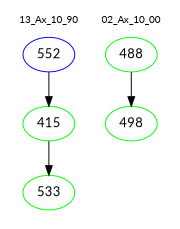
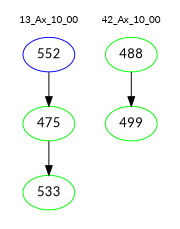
(49, 21) -> (49, 21)
(131, 21) -> (131, 21)
(49, 124) -> (49, 124)
(131, 124) -> (131, 124)
